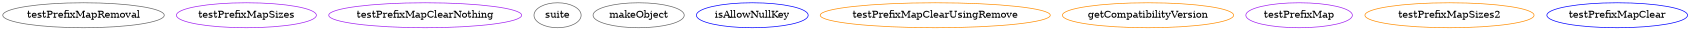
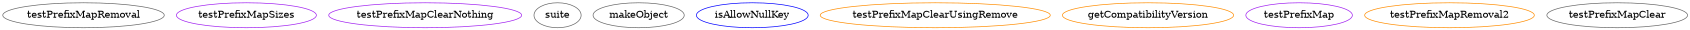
(1450, 15) -> (1450, 15)
(1617, 15) -> (1617, 15)
